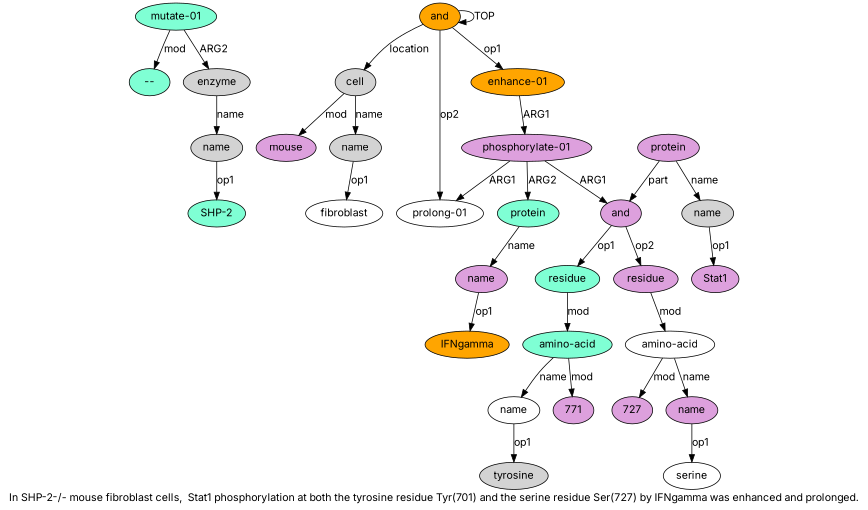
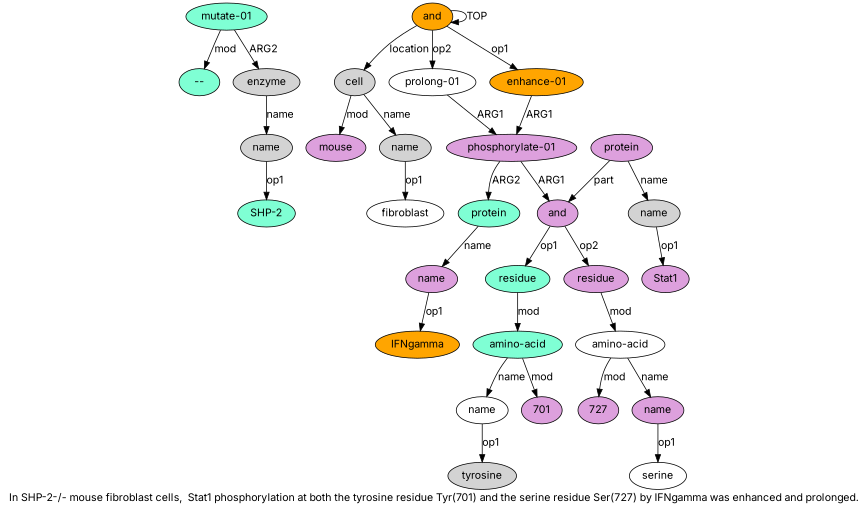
(486, 179) -> (469, 112)
(573, 410) -> (542, 410)
